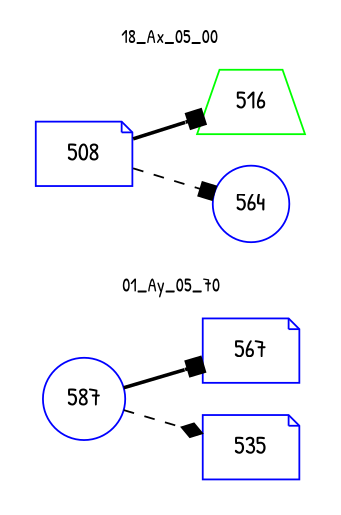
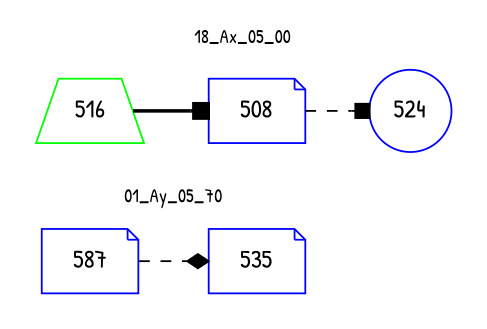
(159, 131) -> (162, 111)
(251, 204) -> (410, 111)
(251, 351) -> none
(84, 399) -> (90, 261)
